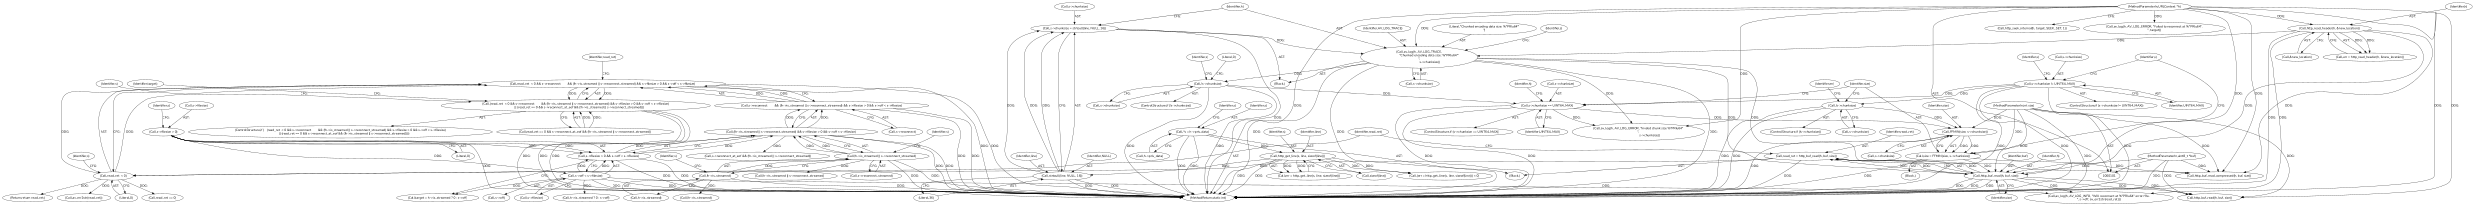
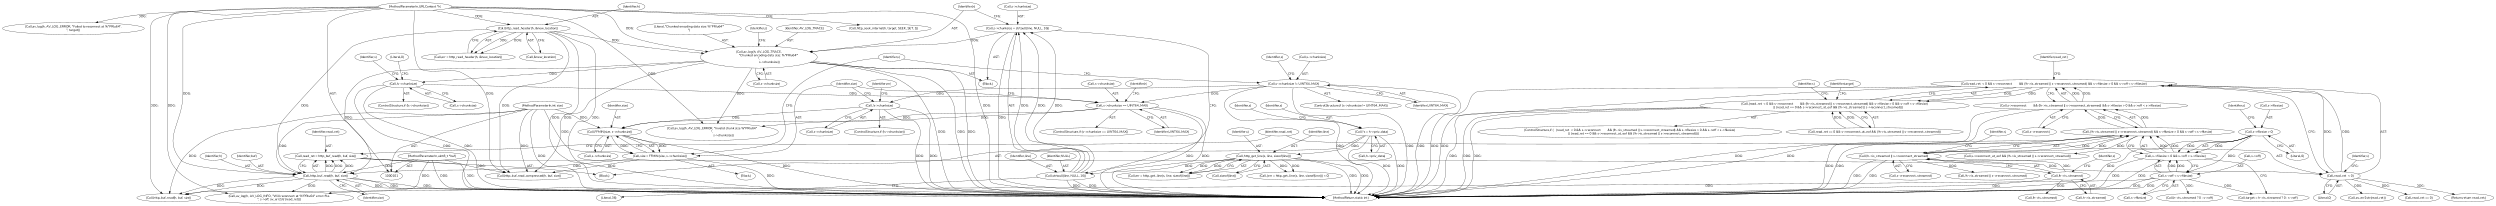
(535, 184) -> (2224, 169)
(997, 186) -> none
